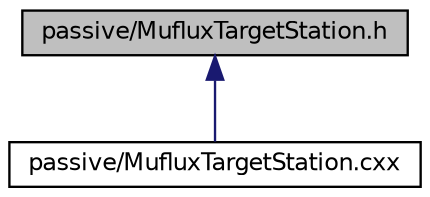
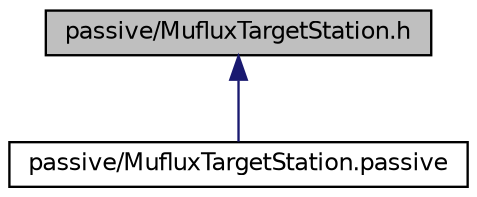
(215, 164) -> (239, 164)
